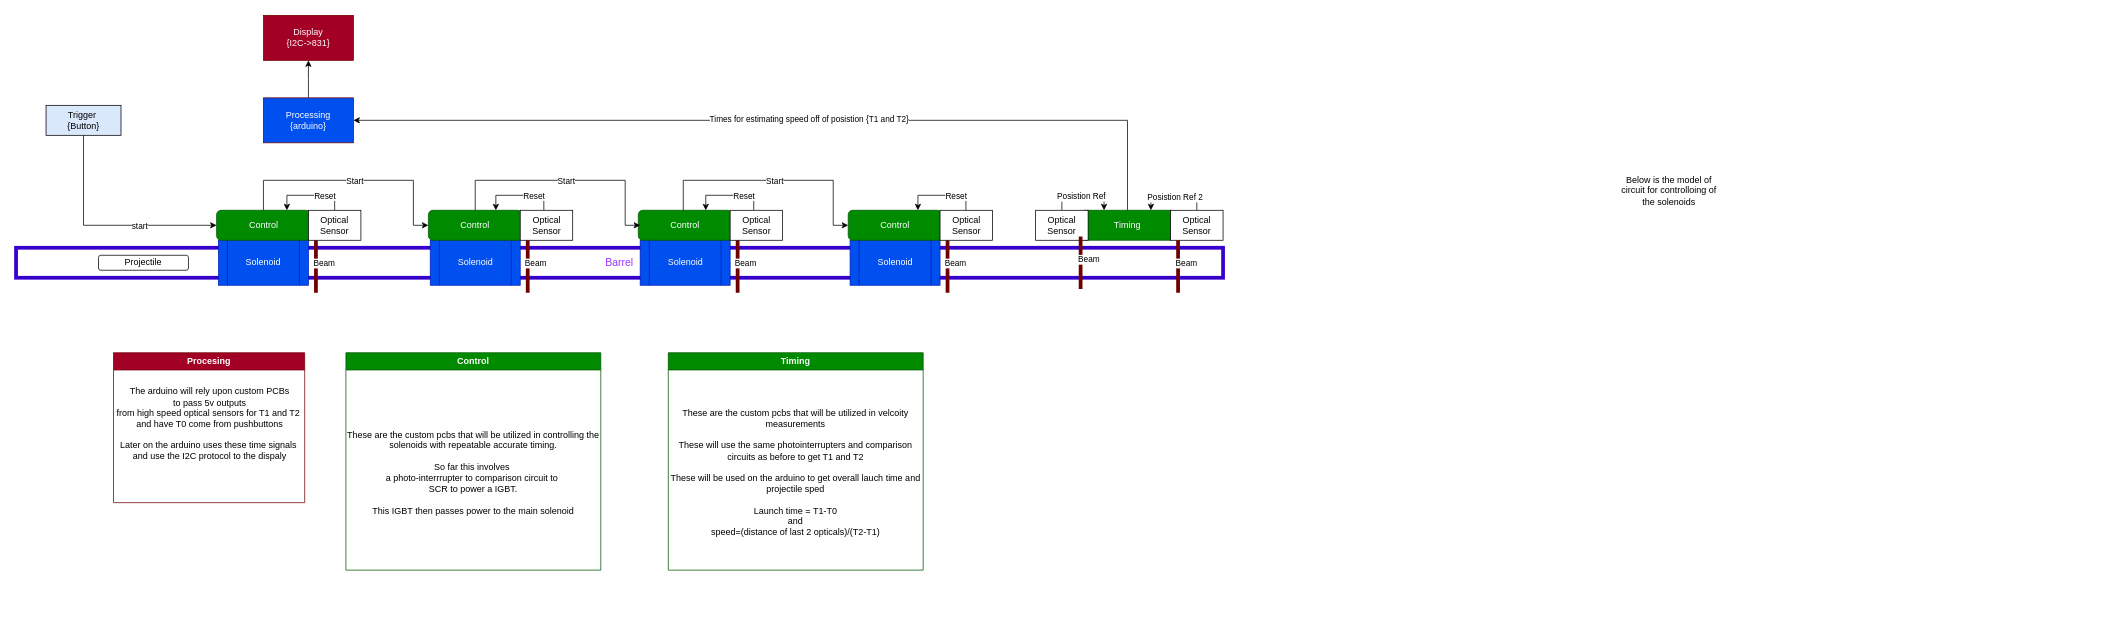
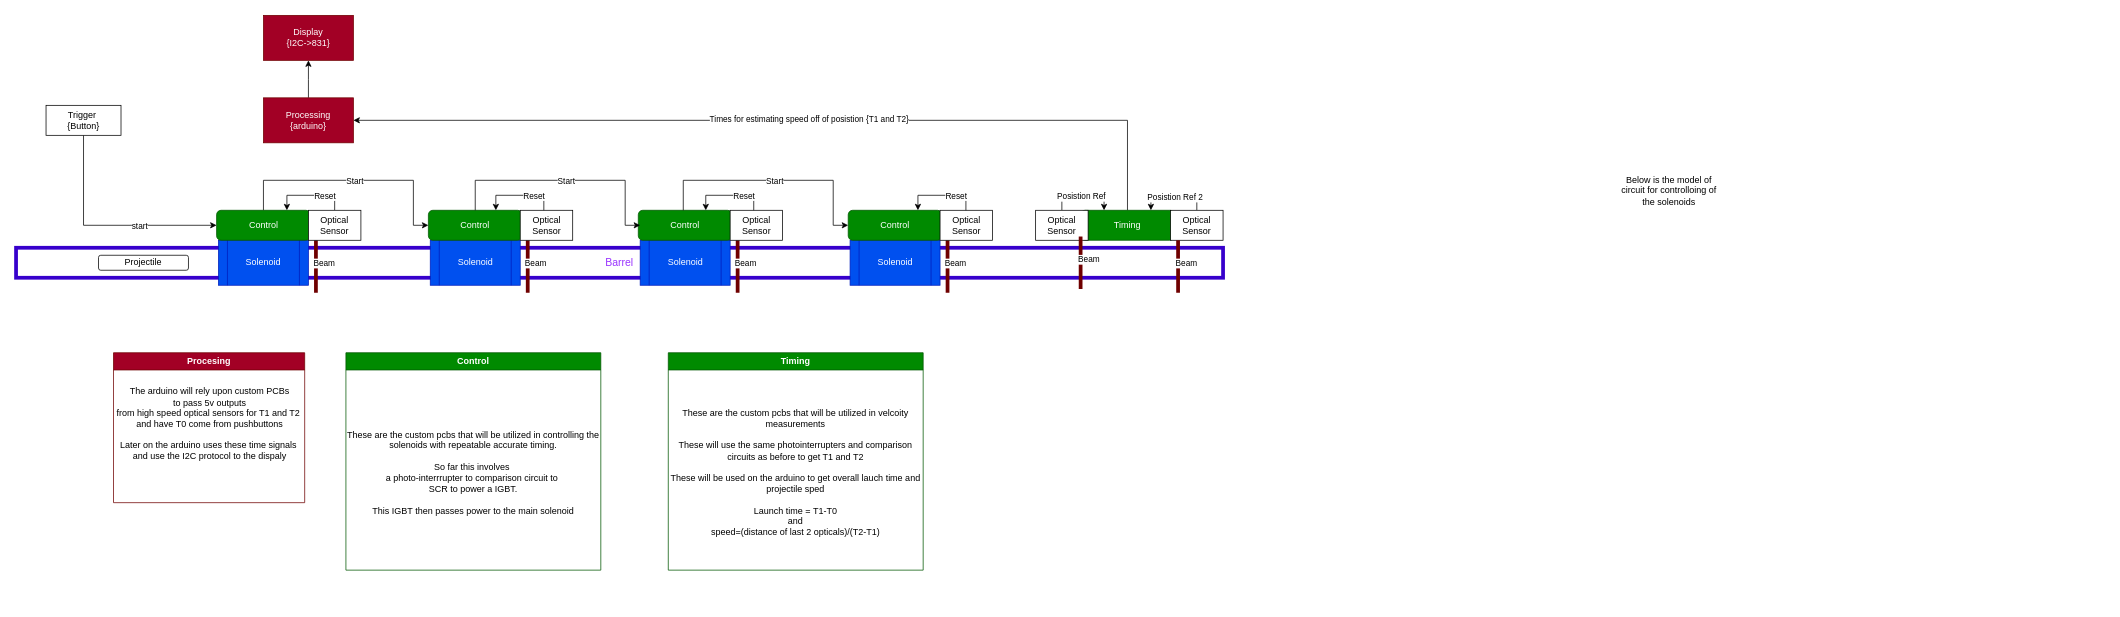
(83, 120) -> (83, 120)
(308, 120) -> (308, 120)
